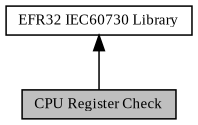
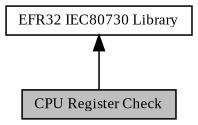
(99, 21) -> (99, 21)
